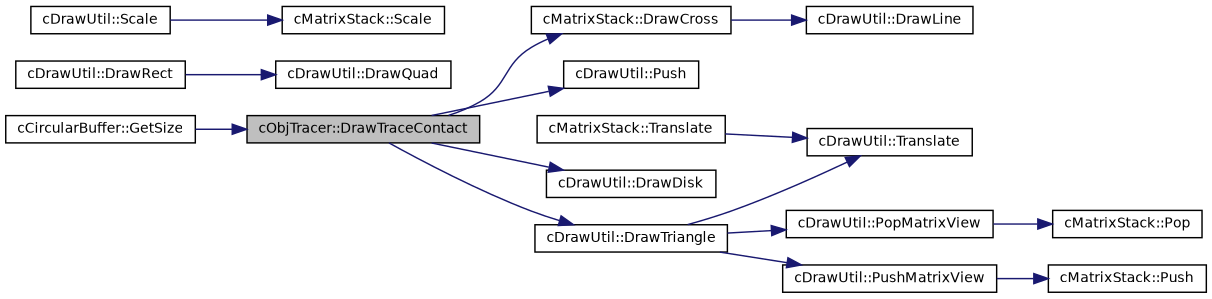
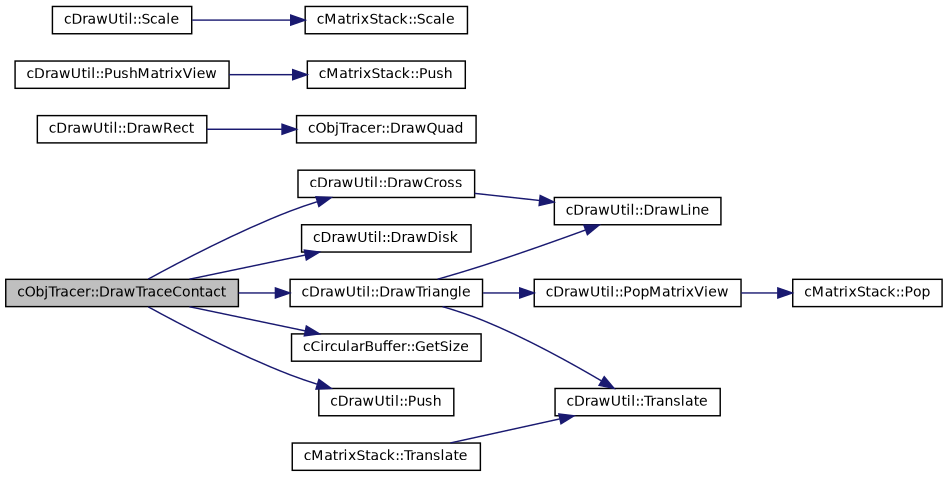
(631, 20) -> (386, 184)
(363, 75) -> (386, 129)
(214, 129) -> (247, 319)
(753, 257) -> (512, 256)
